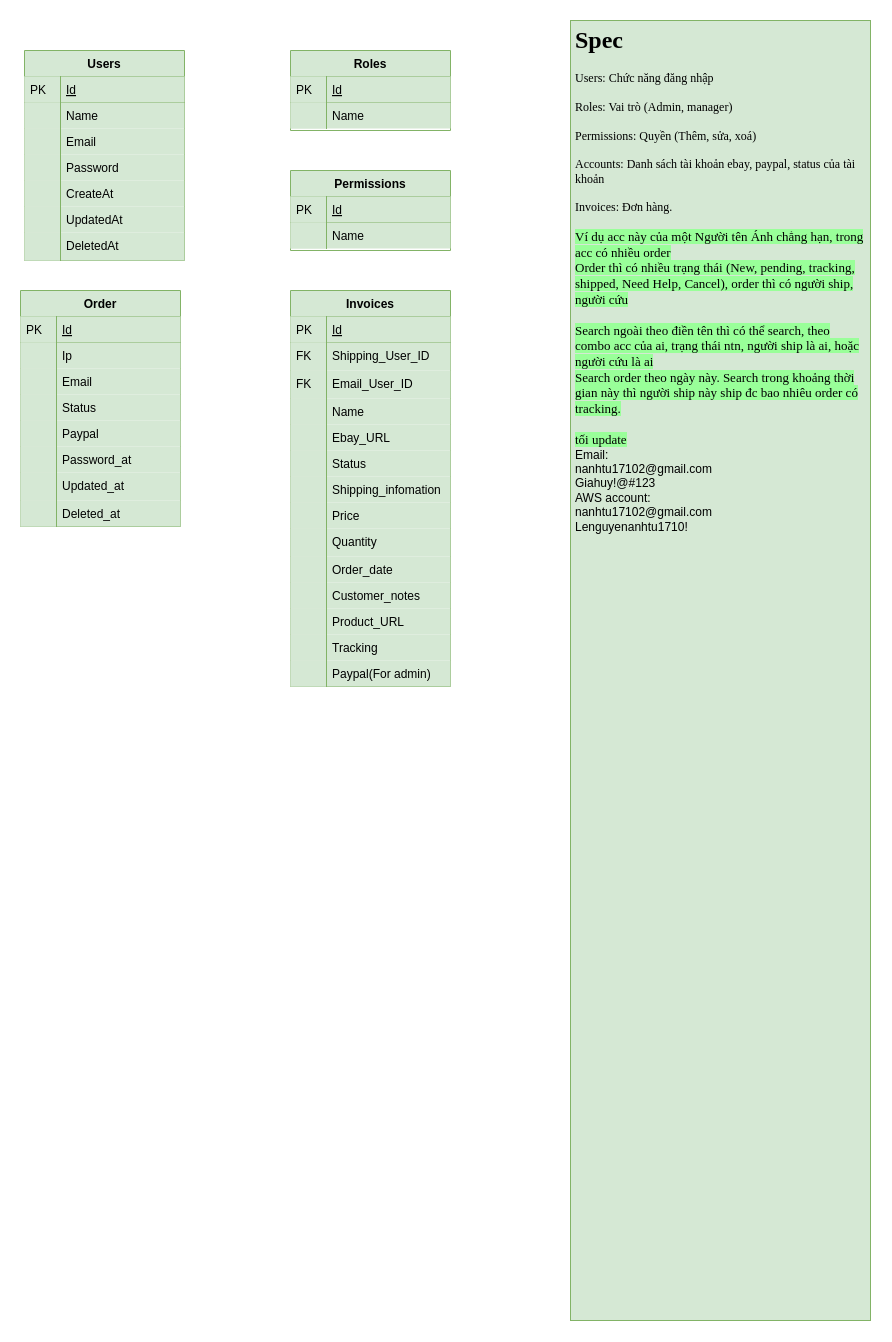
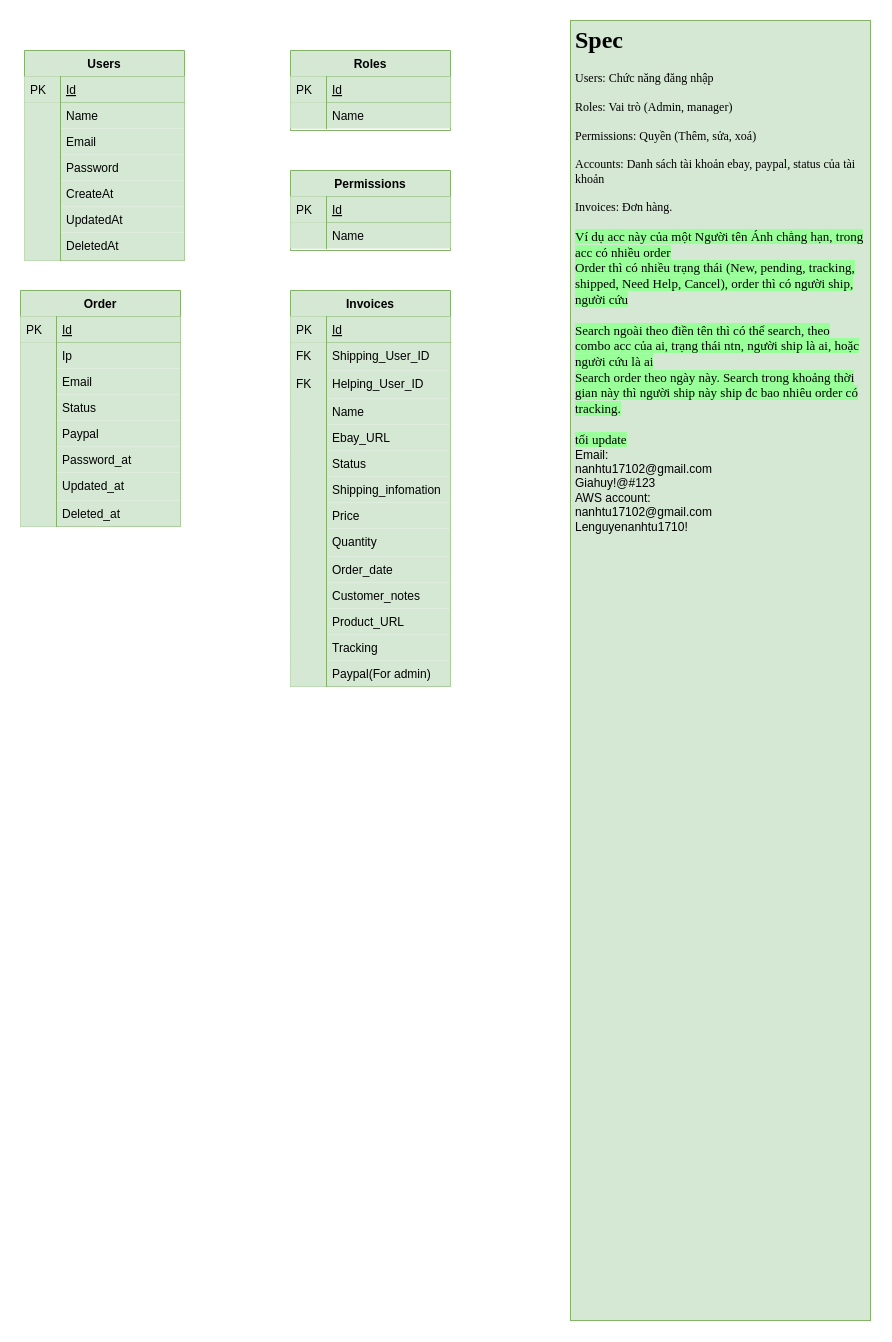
(373, 384) -> (379, 384)
